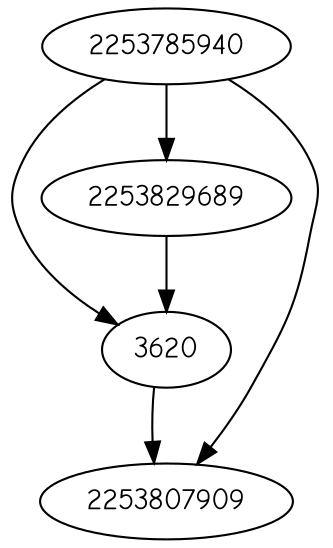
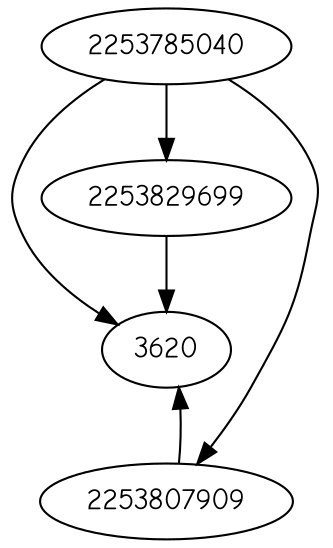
(167, 46) -> (167, 46)
(167, 198) -> (167, 198)
(152, 415) -> (181, 436)
